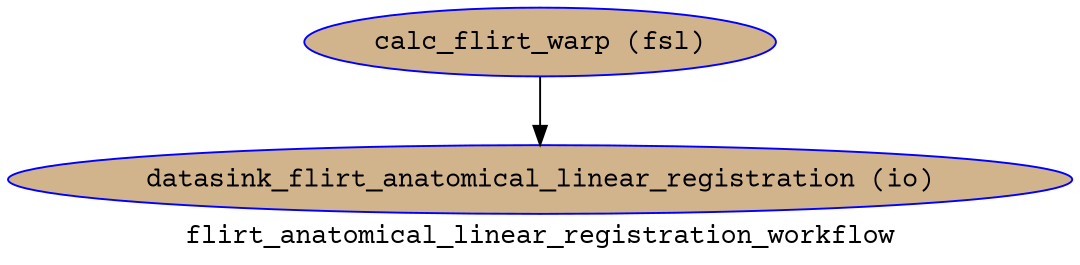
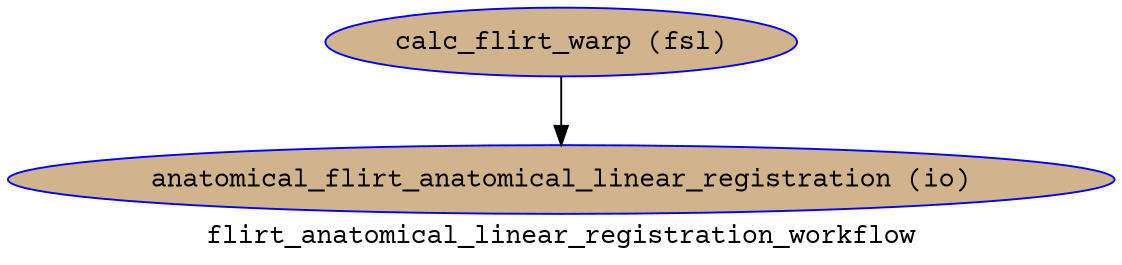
(540, 180) -> (561, 180)
